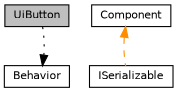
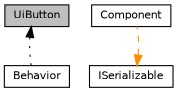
(44, 41) -> (30, 52)
(124, 52) -> (138, 41)
